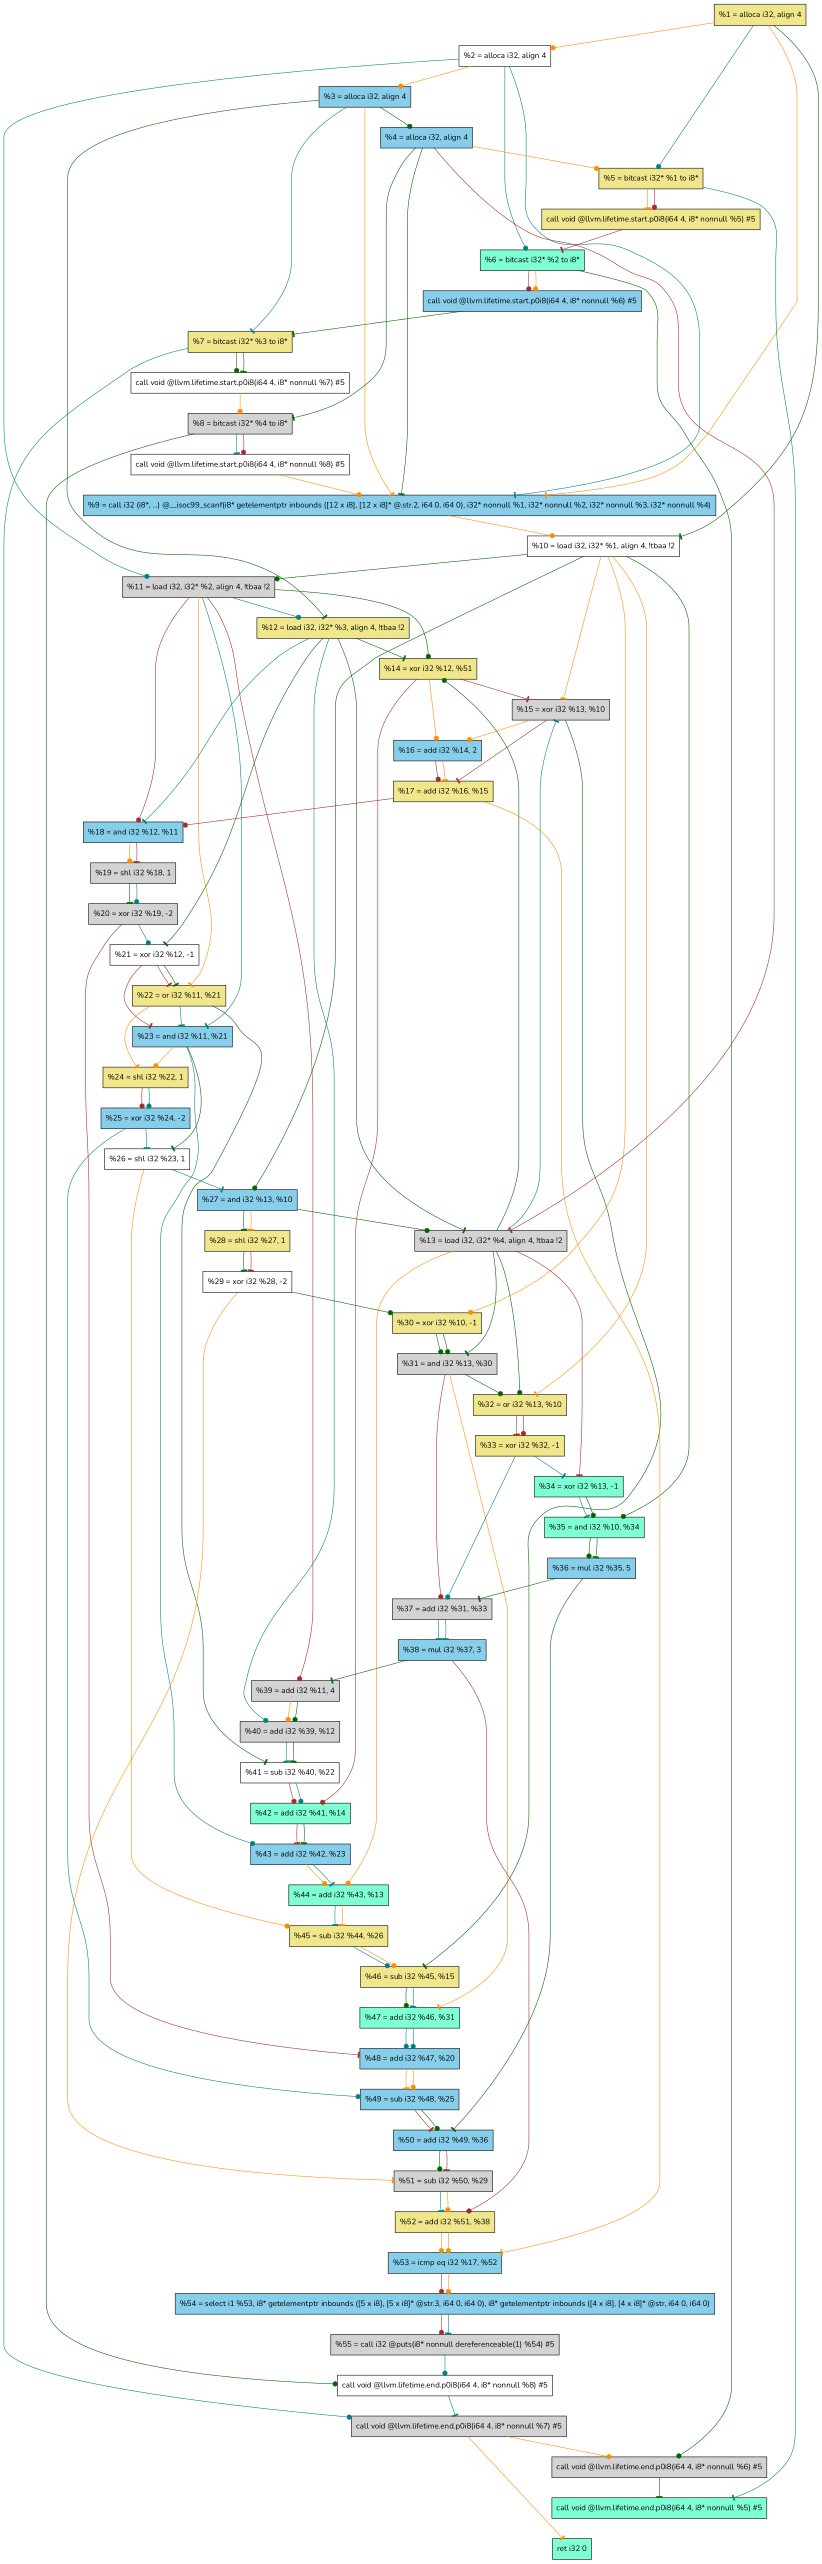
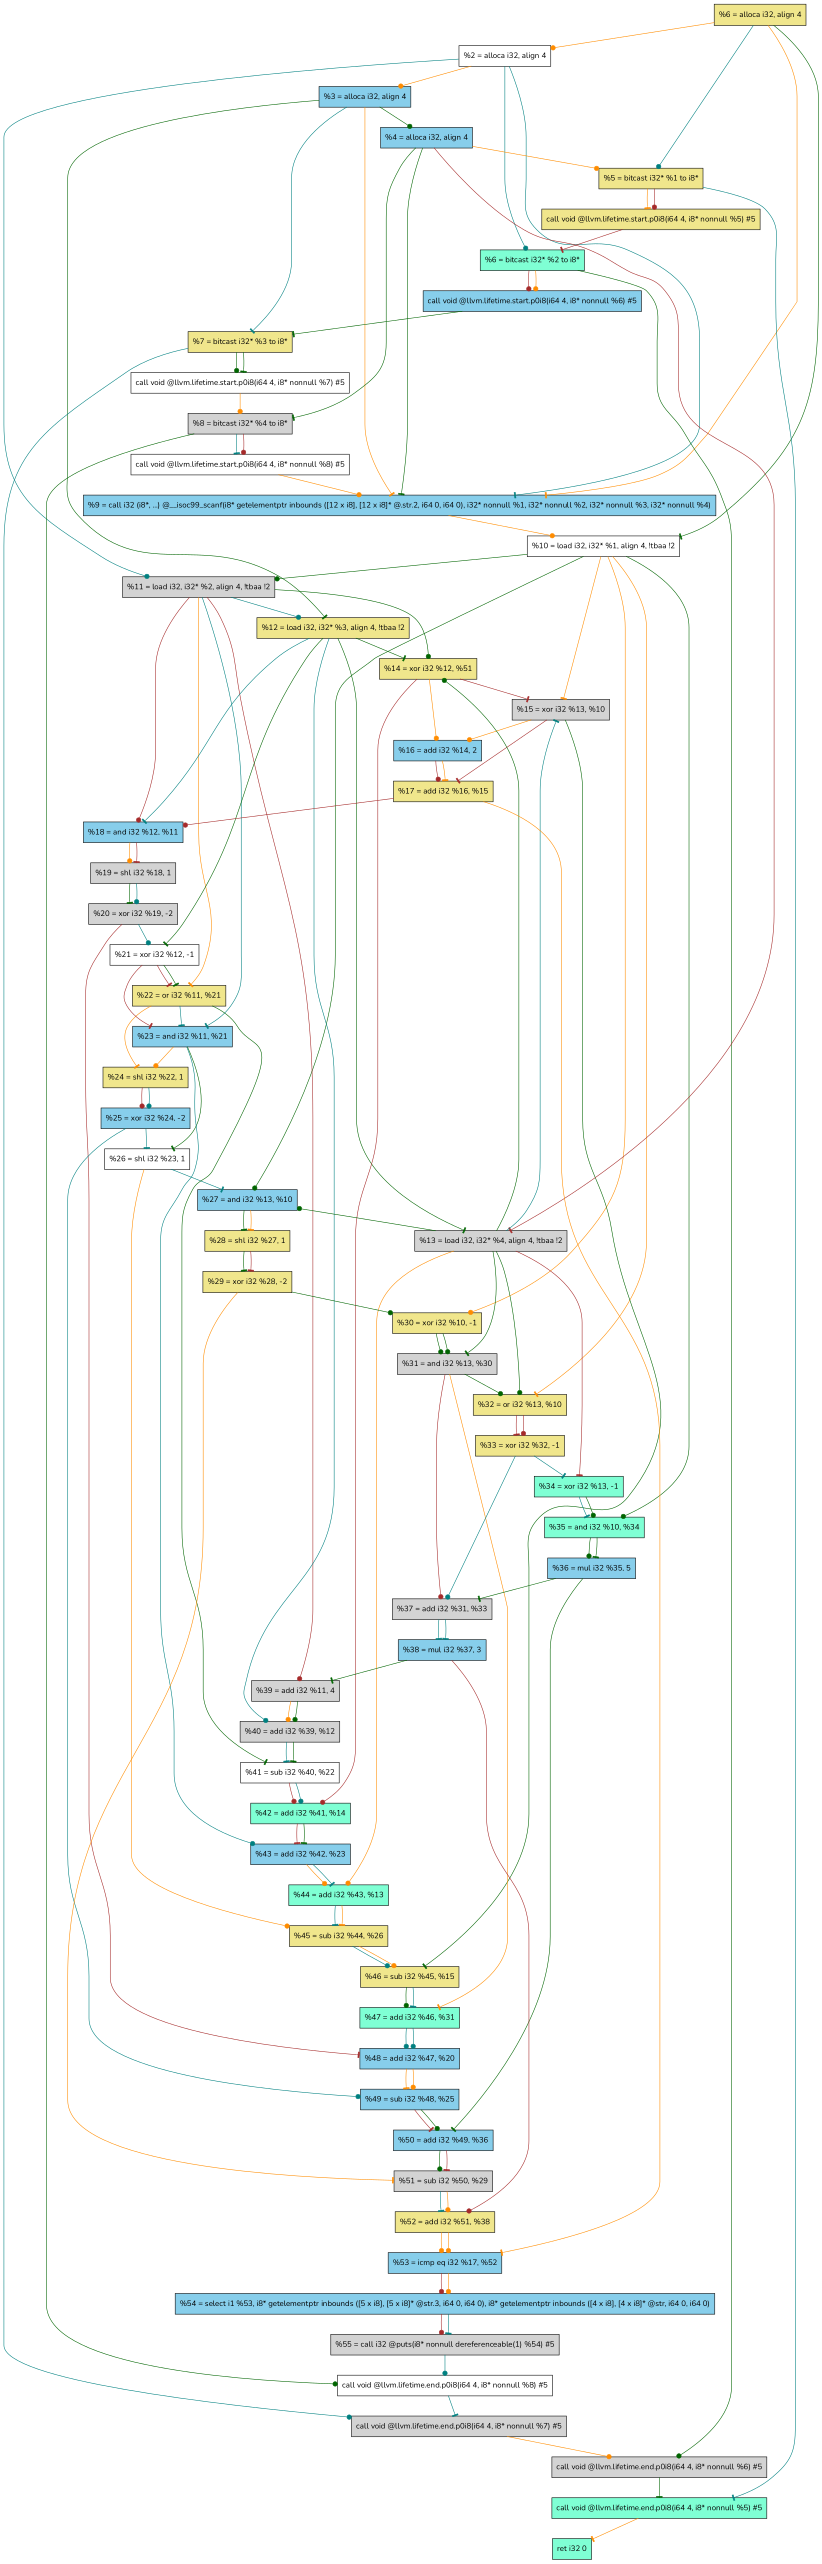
(760, 15) -> (760, 15)
(361, 1220) -> (369, 1220)
(247, 1282) -> (247, 1282)
(514, 2487) -> (616, 2528)
